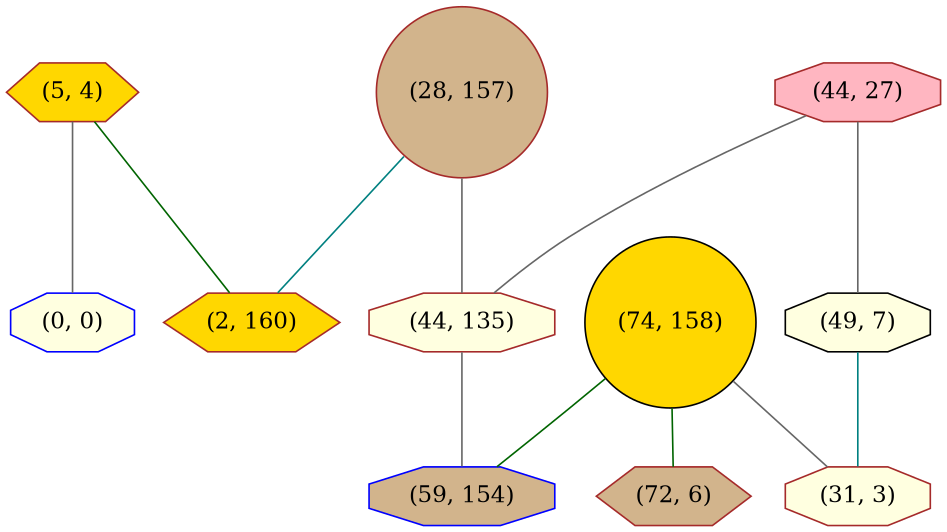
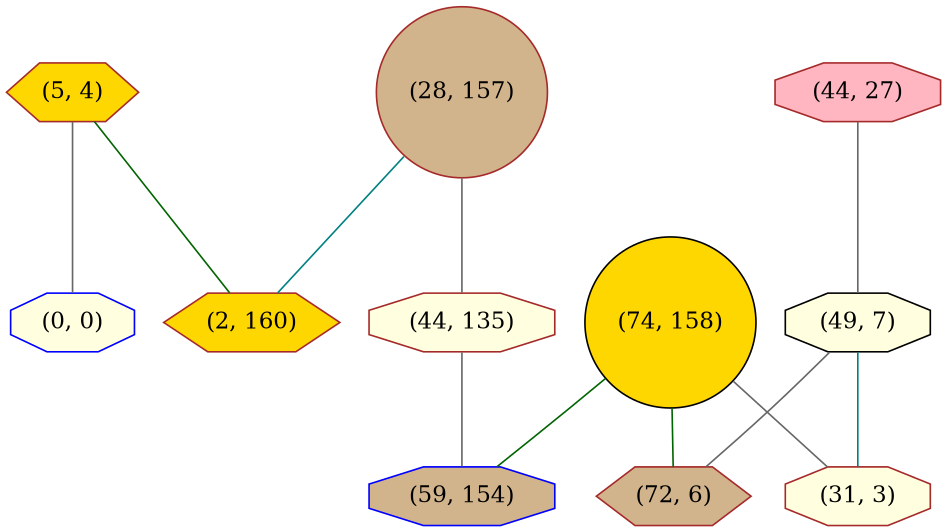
(644, 194) -> none
none -> (775, 405)
